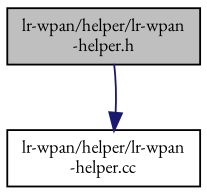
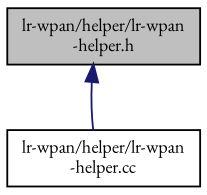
(116, 88) -> (92, 106)
